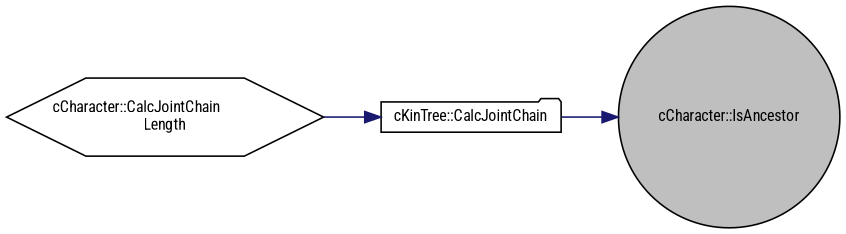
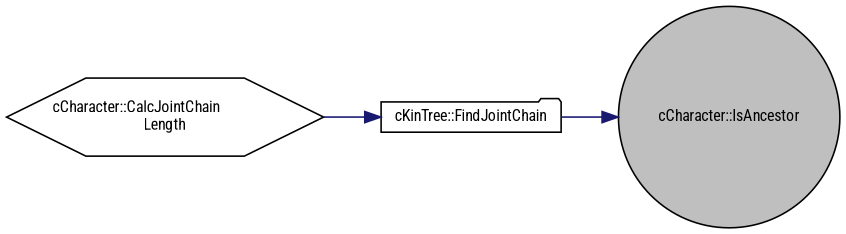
(471, 117) -> (471, 117)
